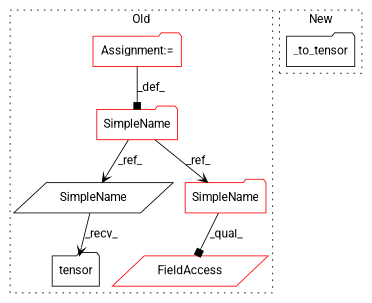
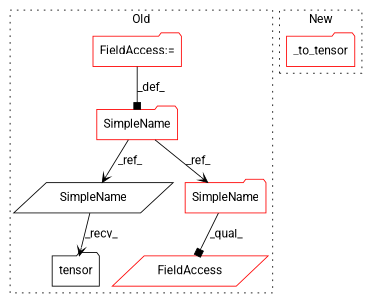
(137, 51) -> (137, 51)
(321, 51) -> (321, 51)
